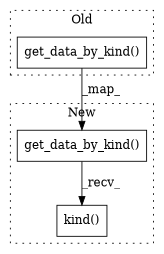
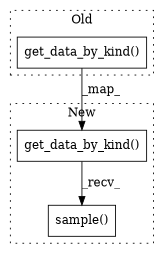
(82, 221) -> (82, 221)
